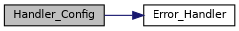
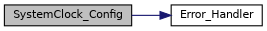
(54, 15) -> (68, 15)
